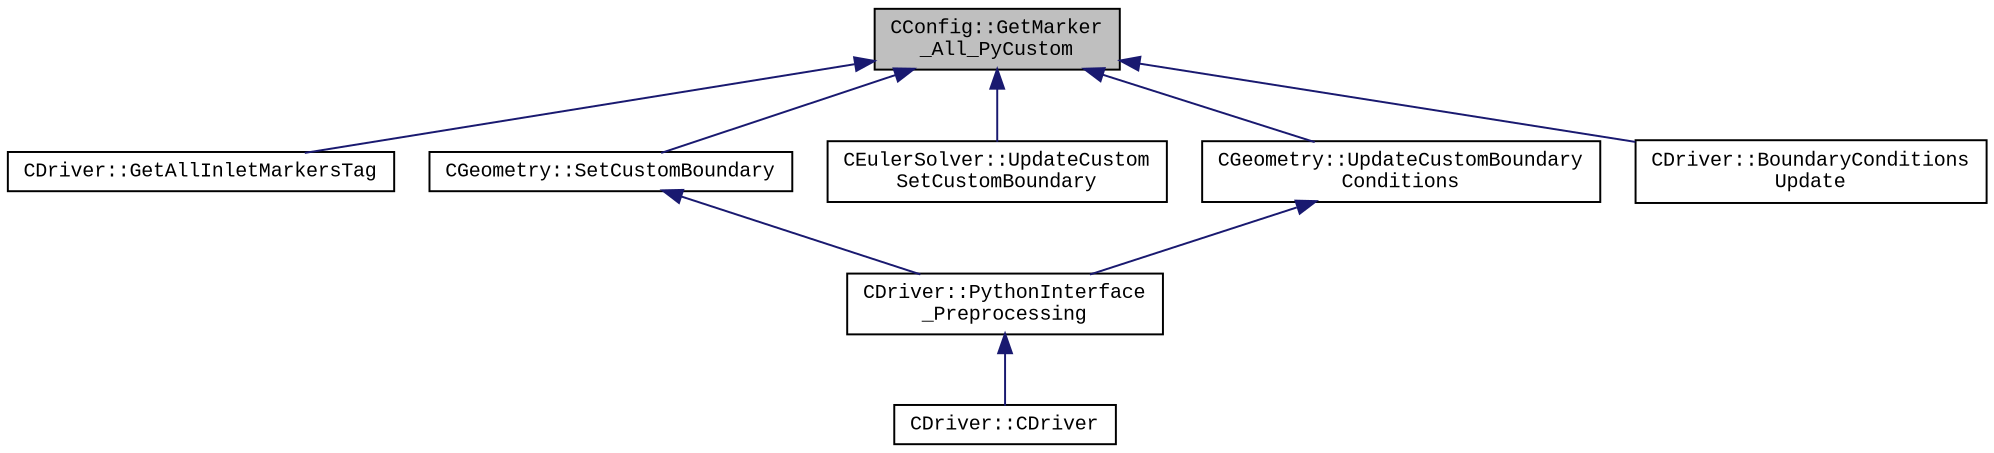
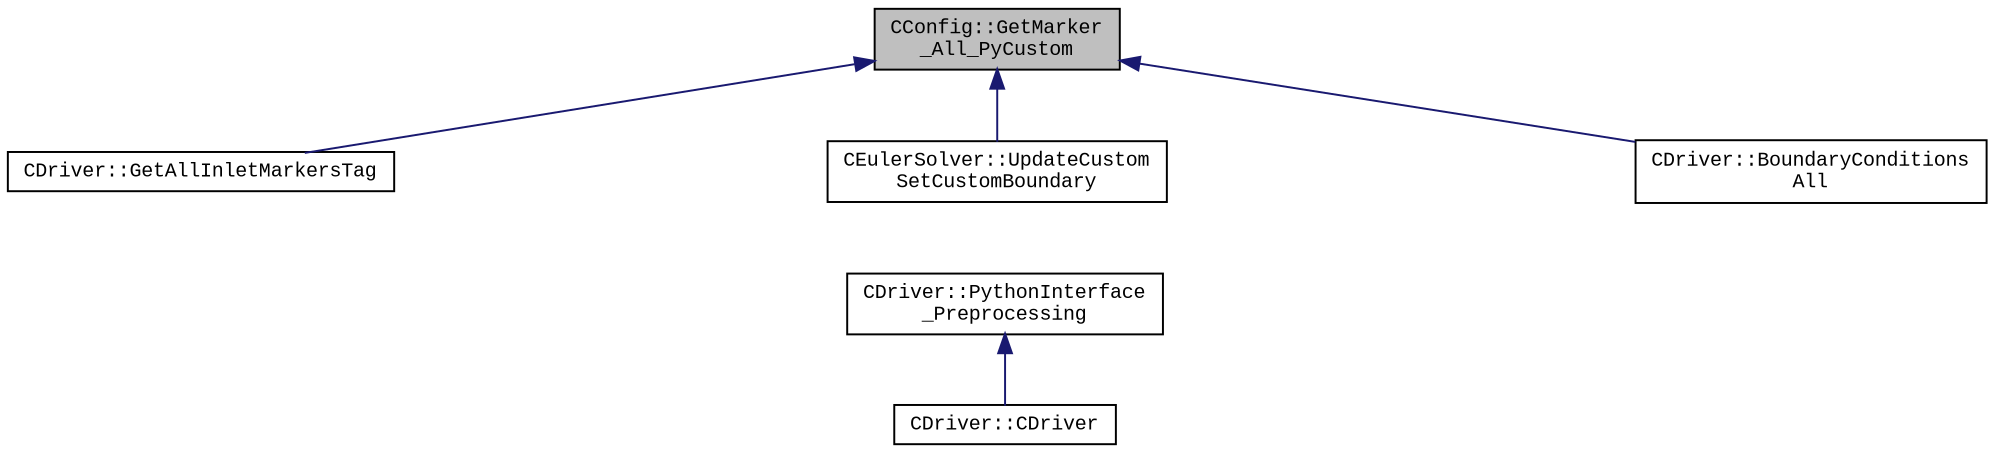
(611, 172) -> none
(1401, 172) -> none
(1811, 172) -> (1811, 172)
